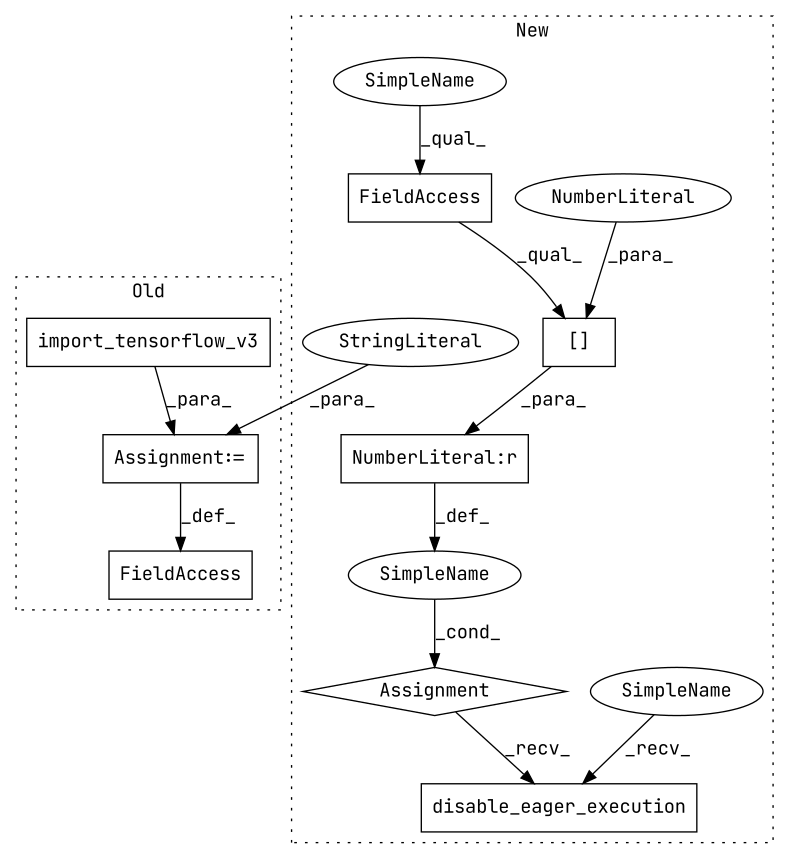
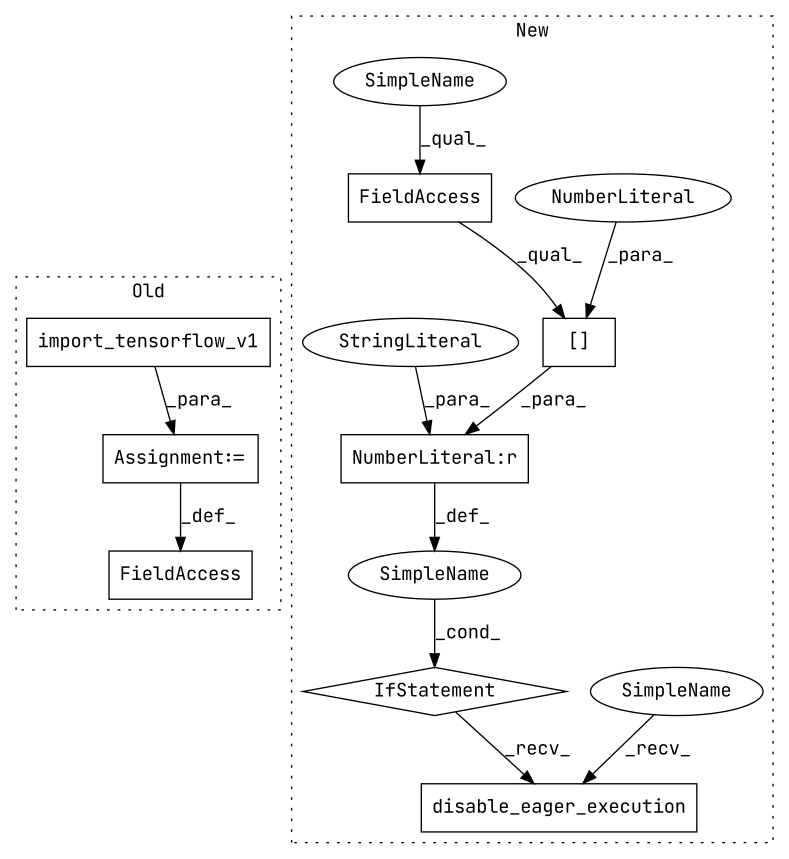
(148, 342) -> (148, 342)
(304, 397) -> (421, 394)
(435, 691) -> (435, 691)
